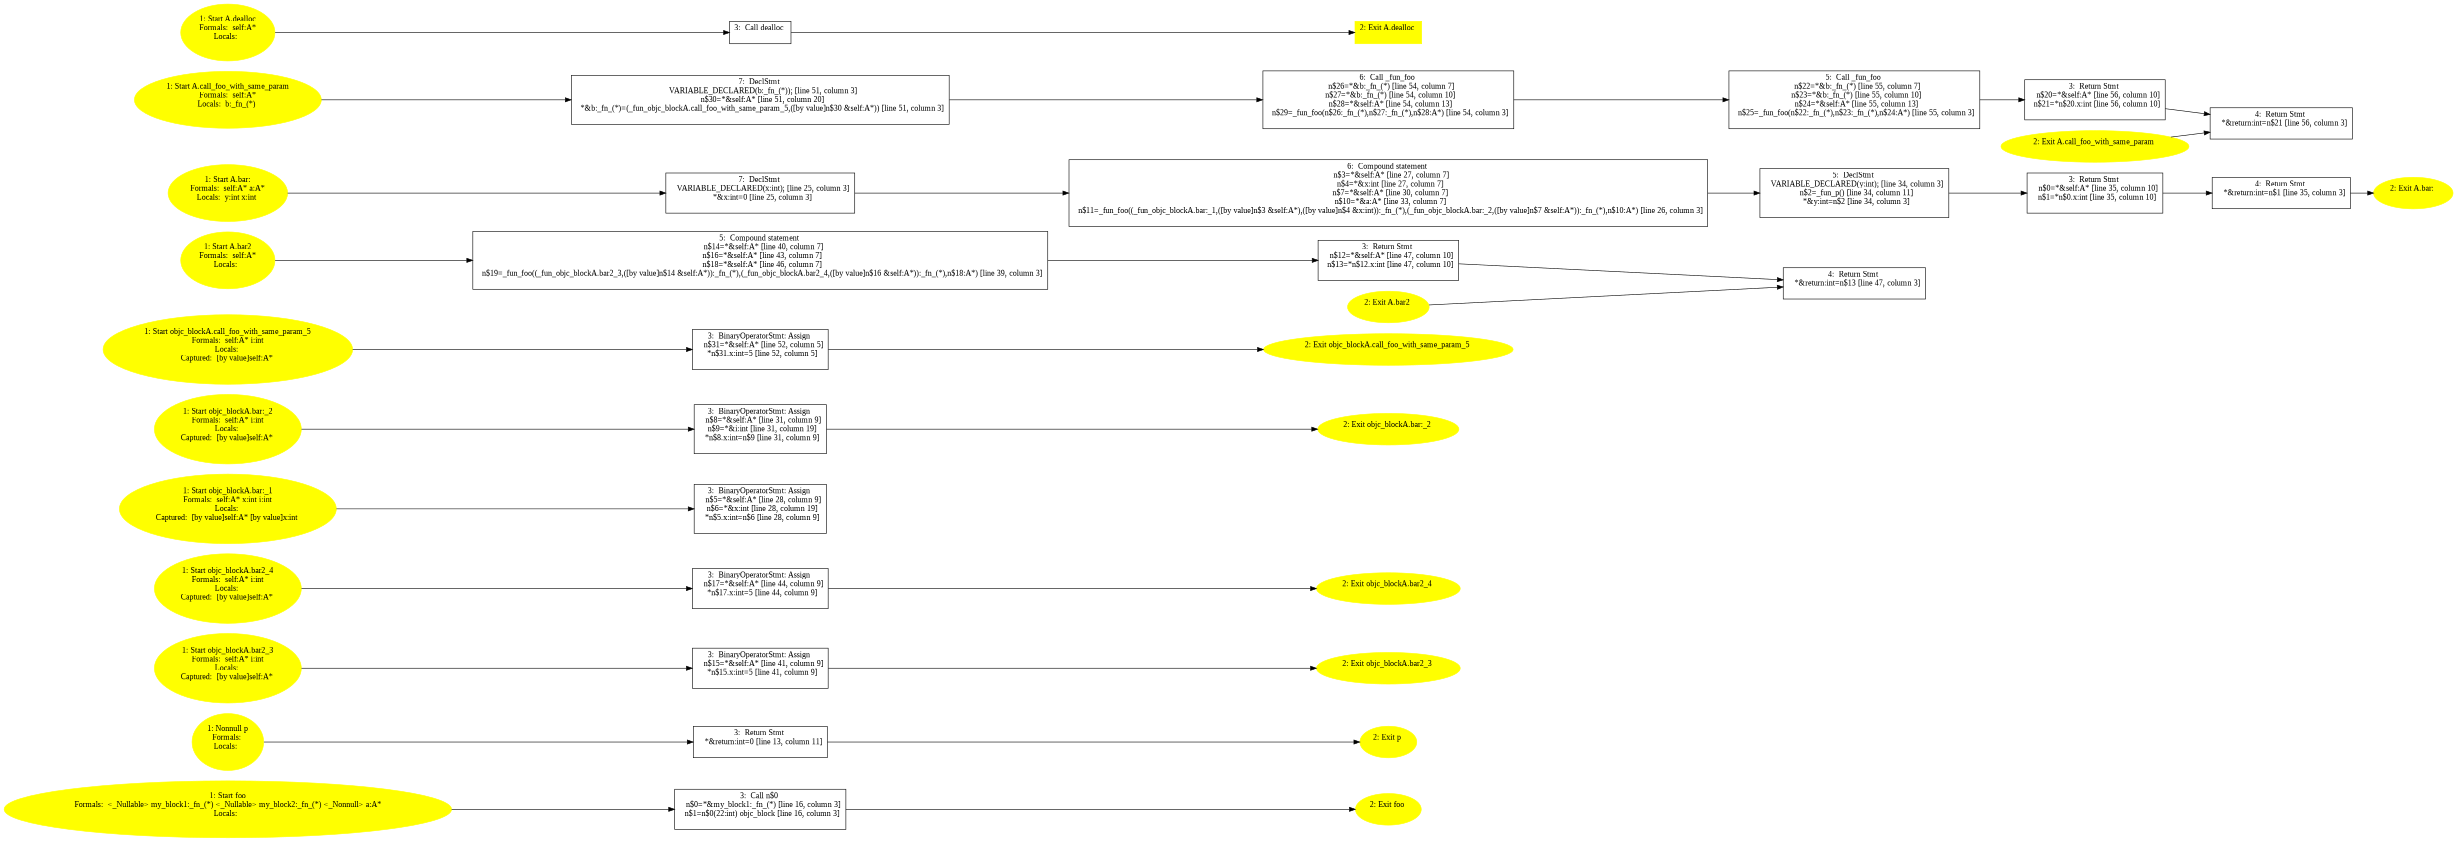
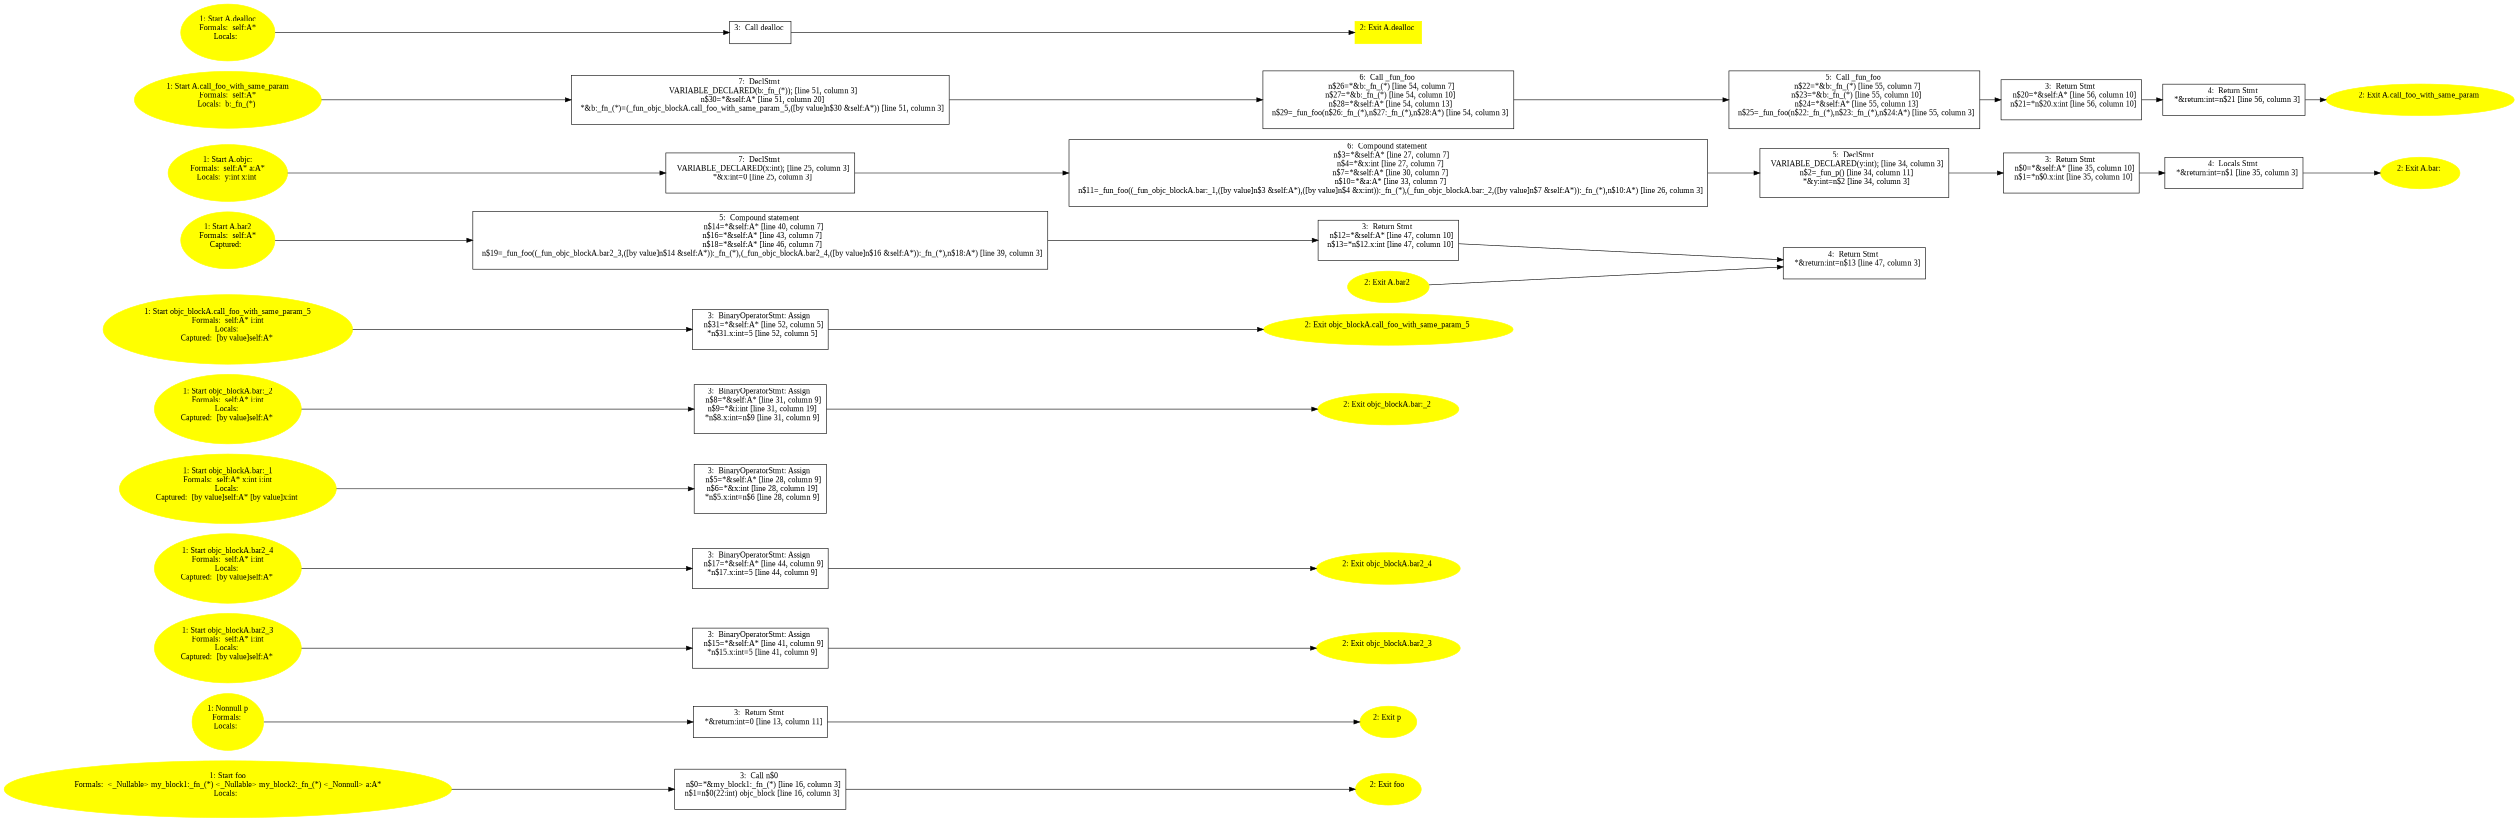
(2188, 135) -> (2313, 100)
(228, 193) -> (228, 173)
(2281, 193) -> (2234, 173)
(228, 260) -> (228, 240)
